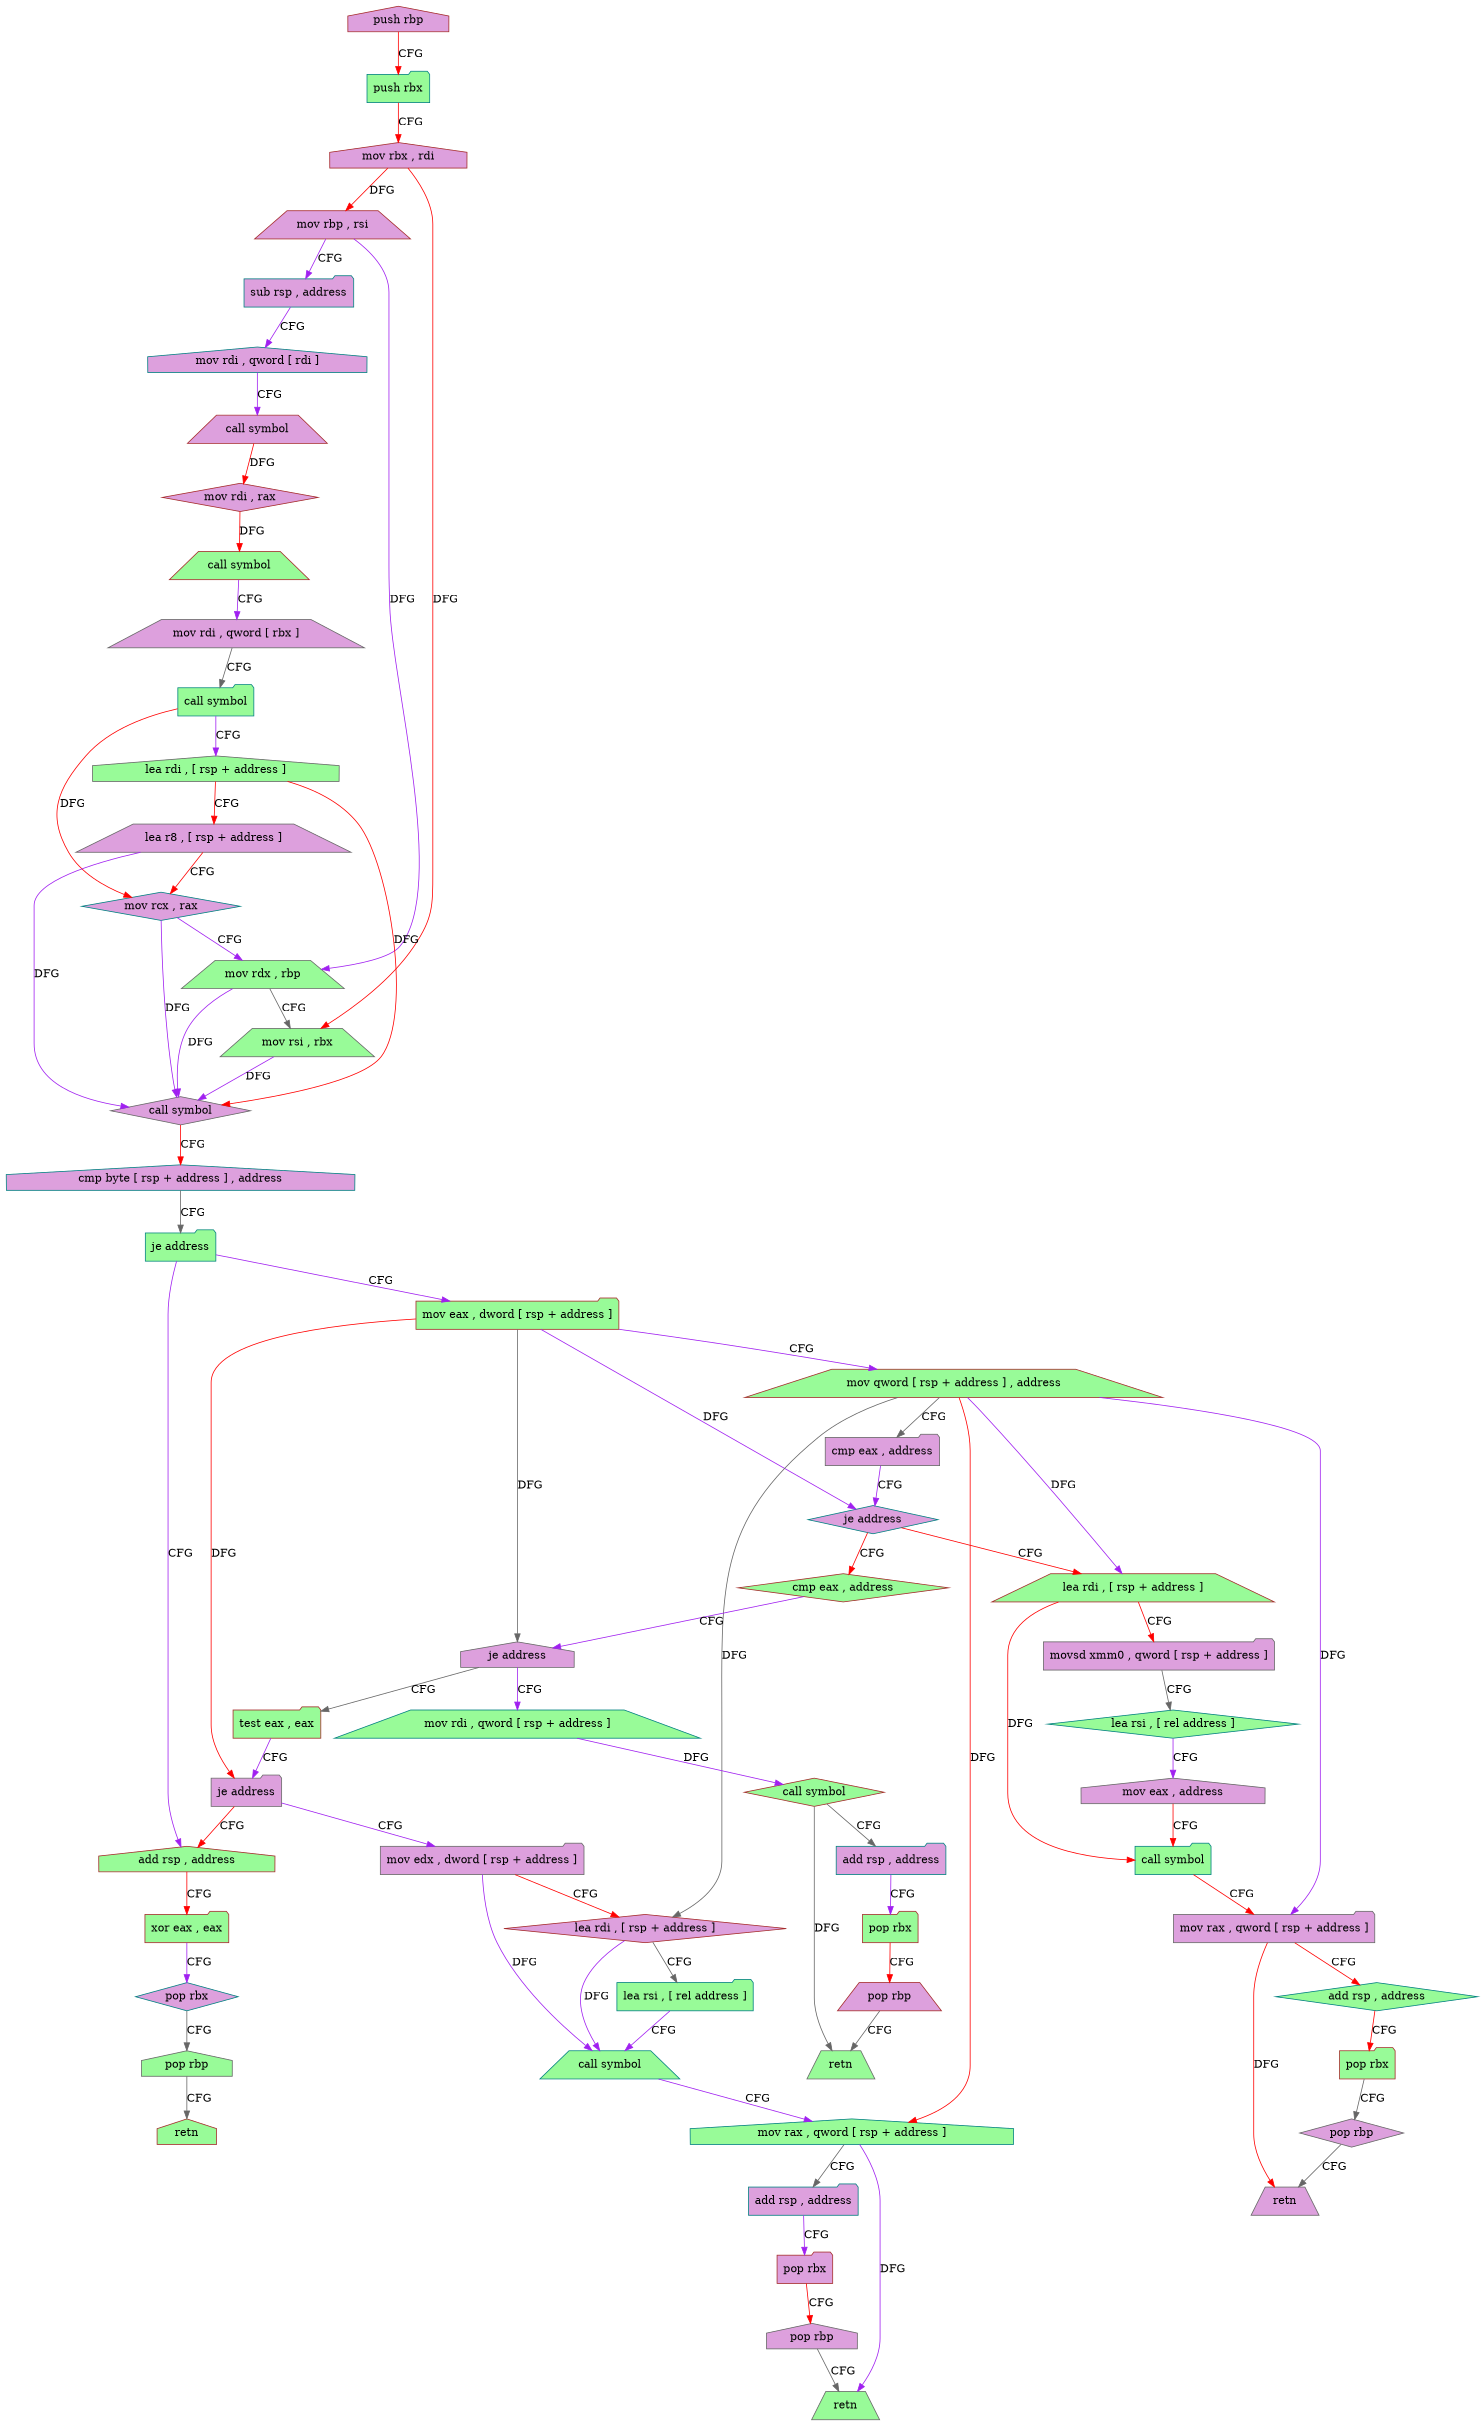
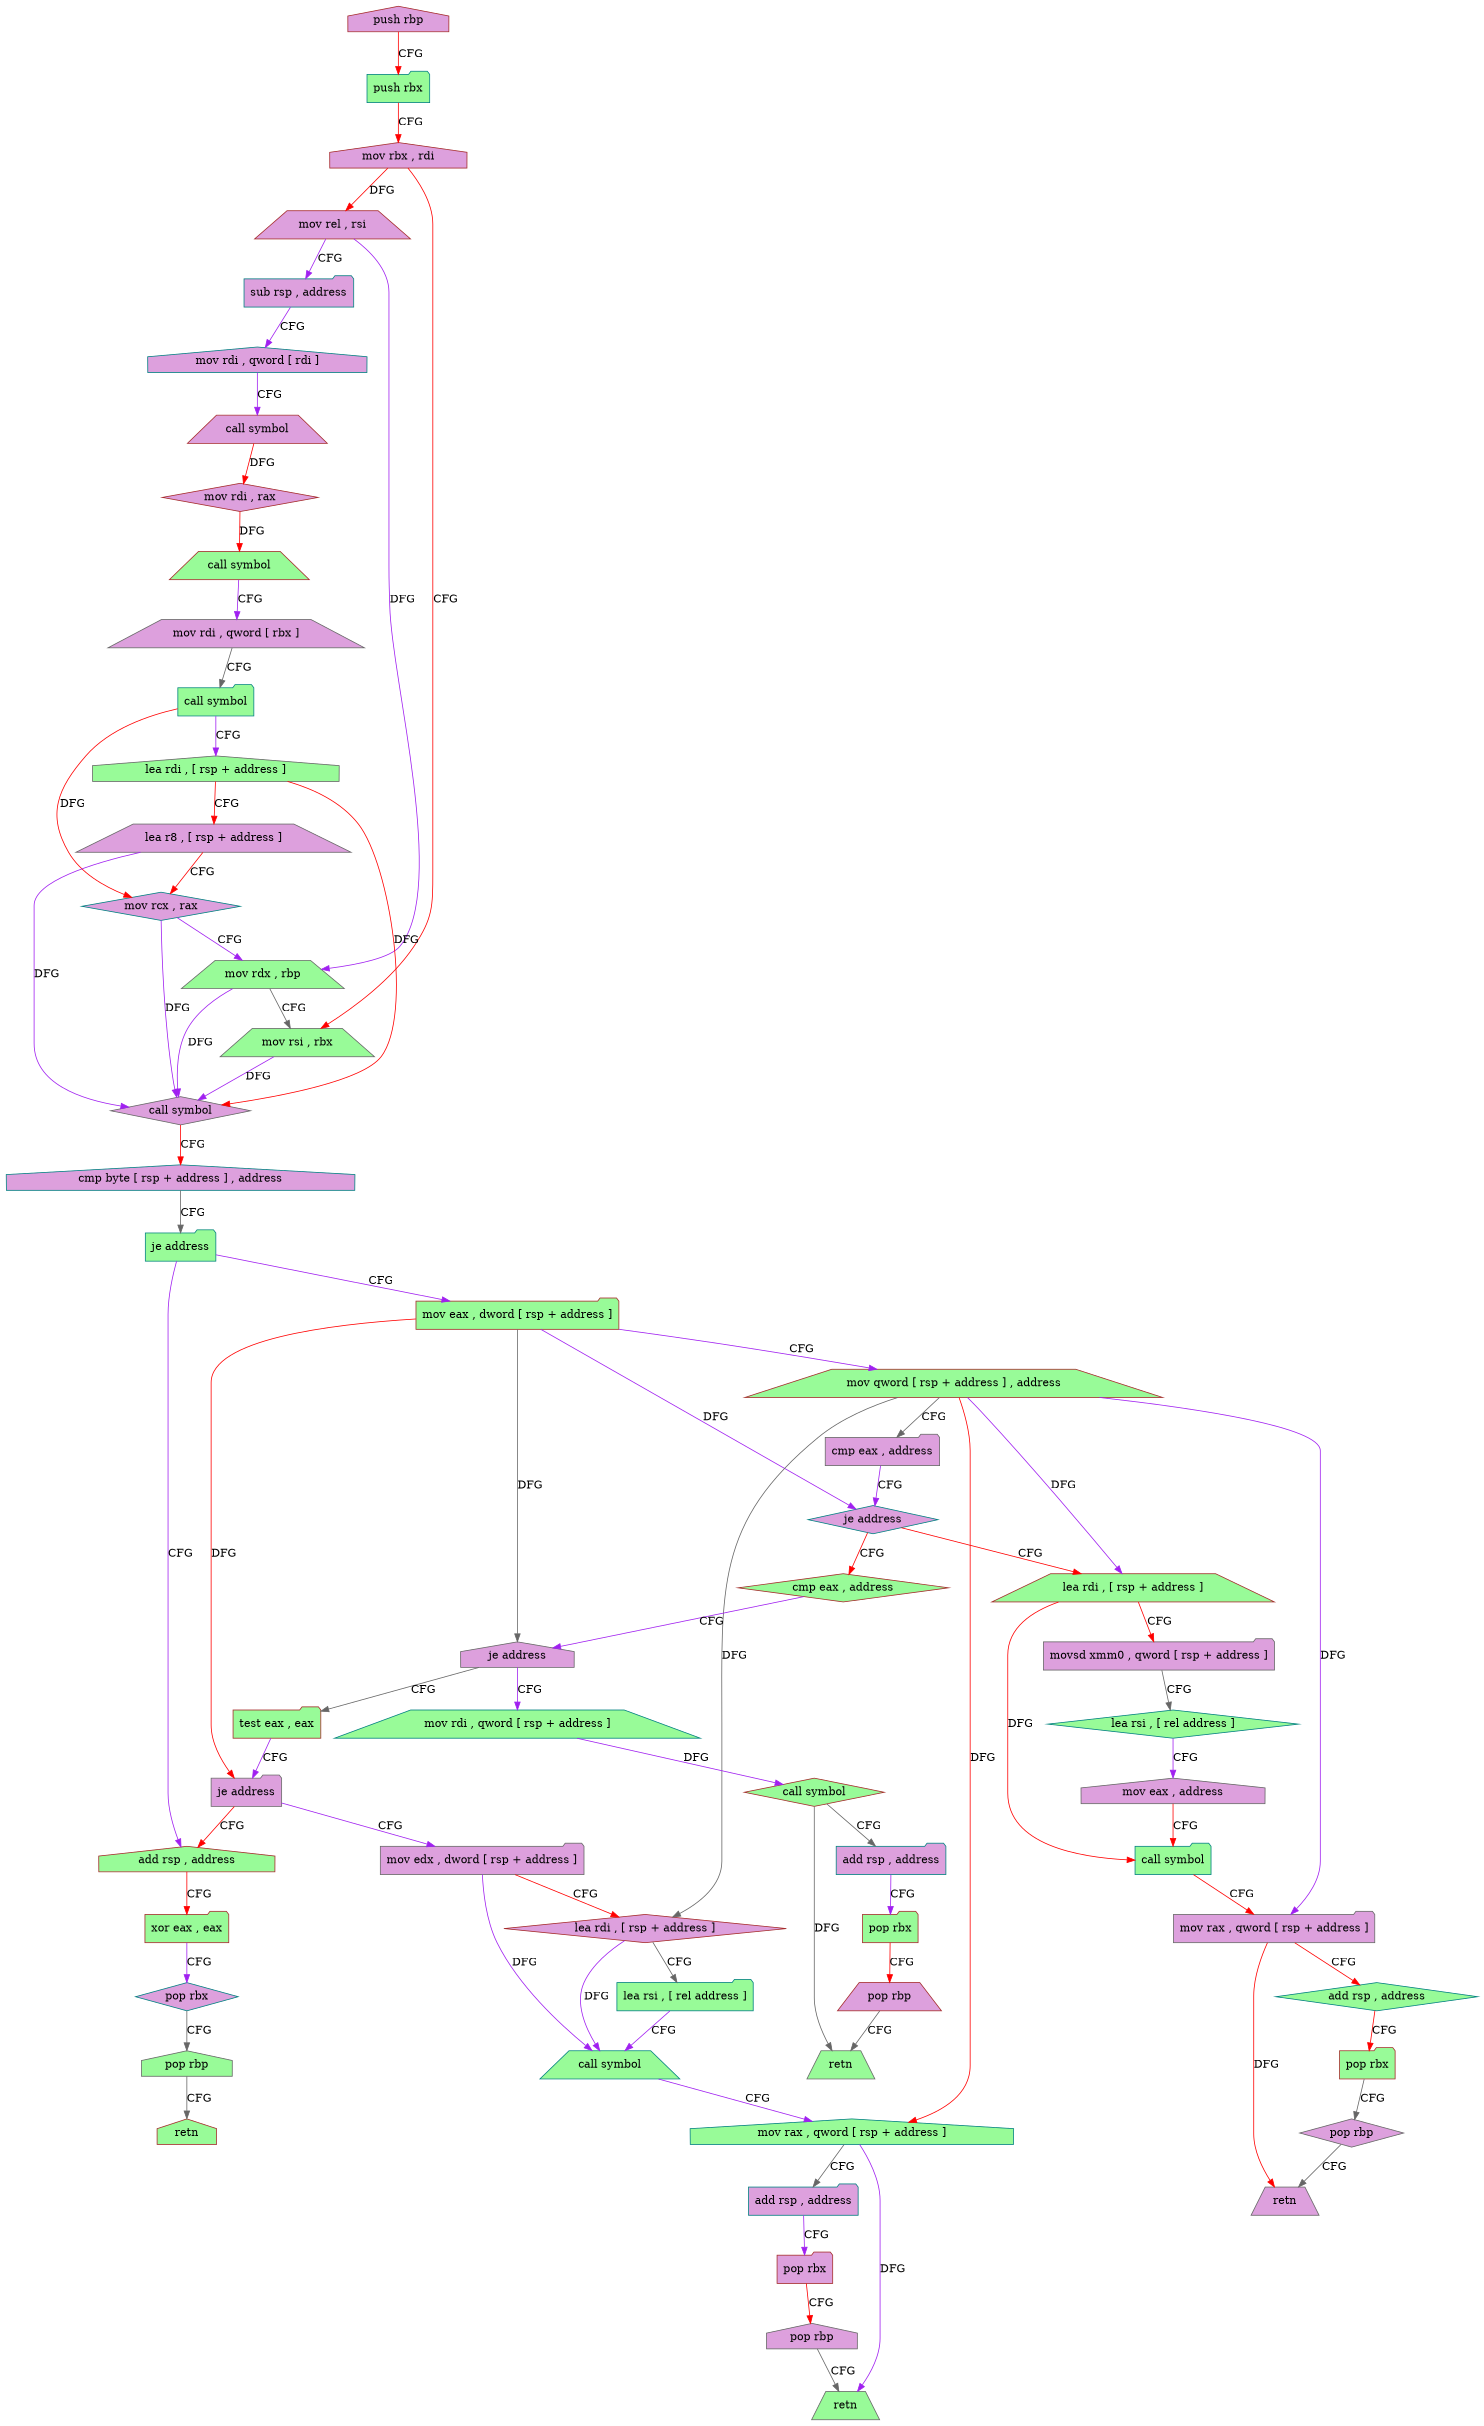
(333, 225) -> (333, 225)
(446, 600) -> (446, 600)
